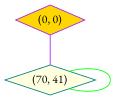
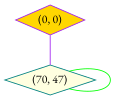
(50, 80) -> (50, 80)
